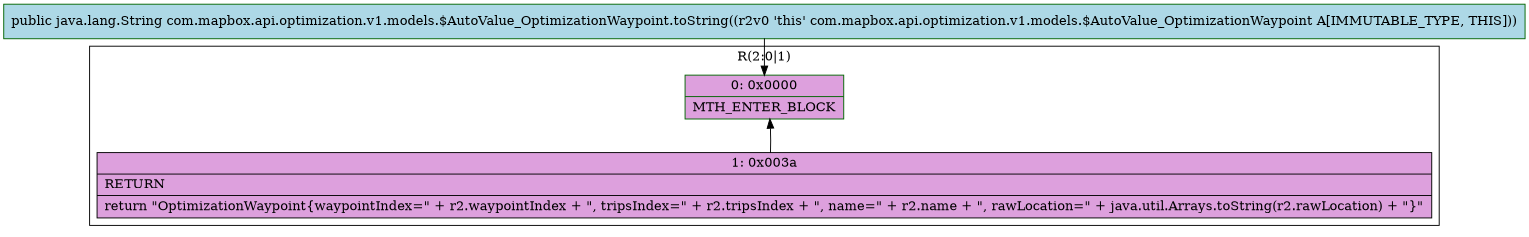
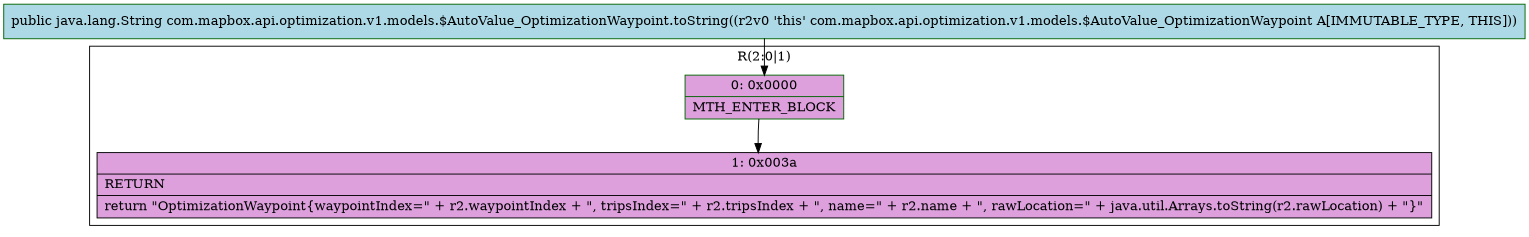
(771, 141) -> (758, 131)
